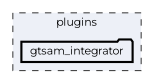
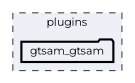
(77, 52) -> (67, 52)
